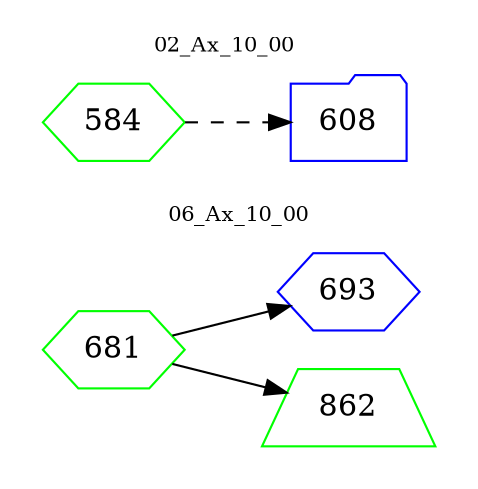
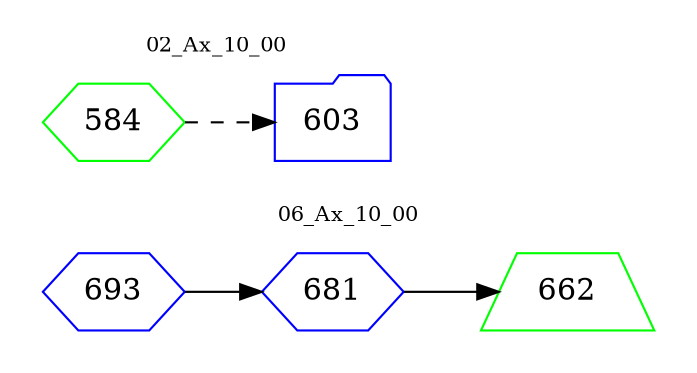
(349, 122) -> (333, 122)
(221, 323) -> (212, 292)
(114, 350) -> (333, 292)
(349, 408) -> (568, 292)
